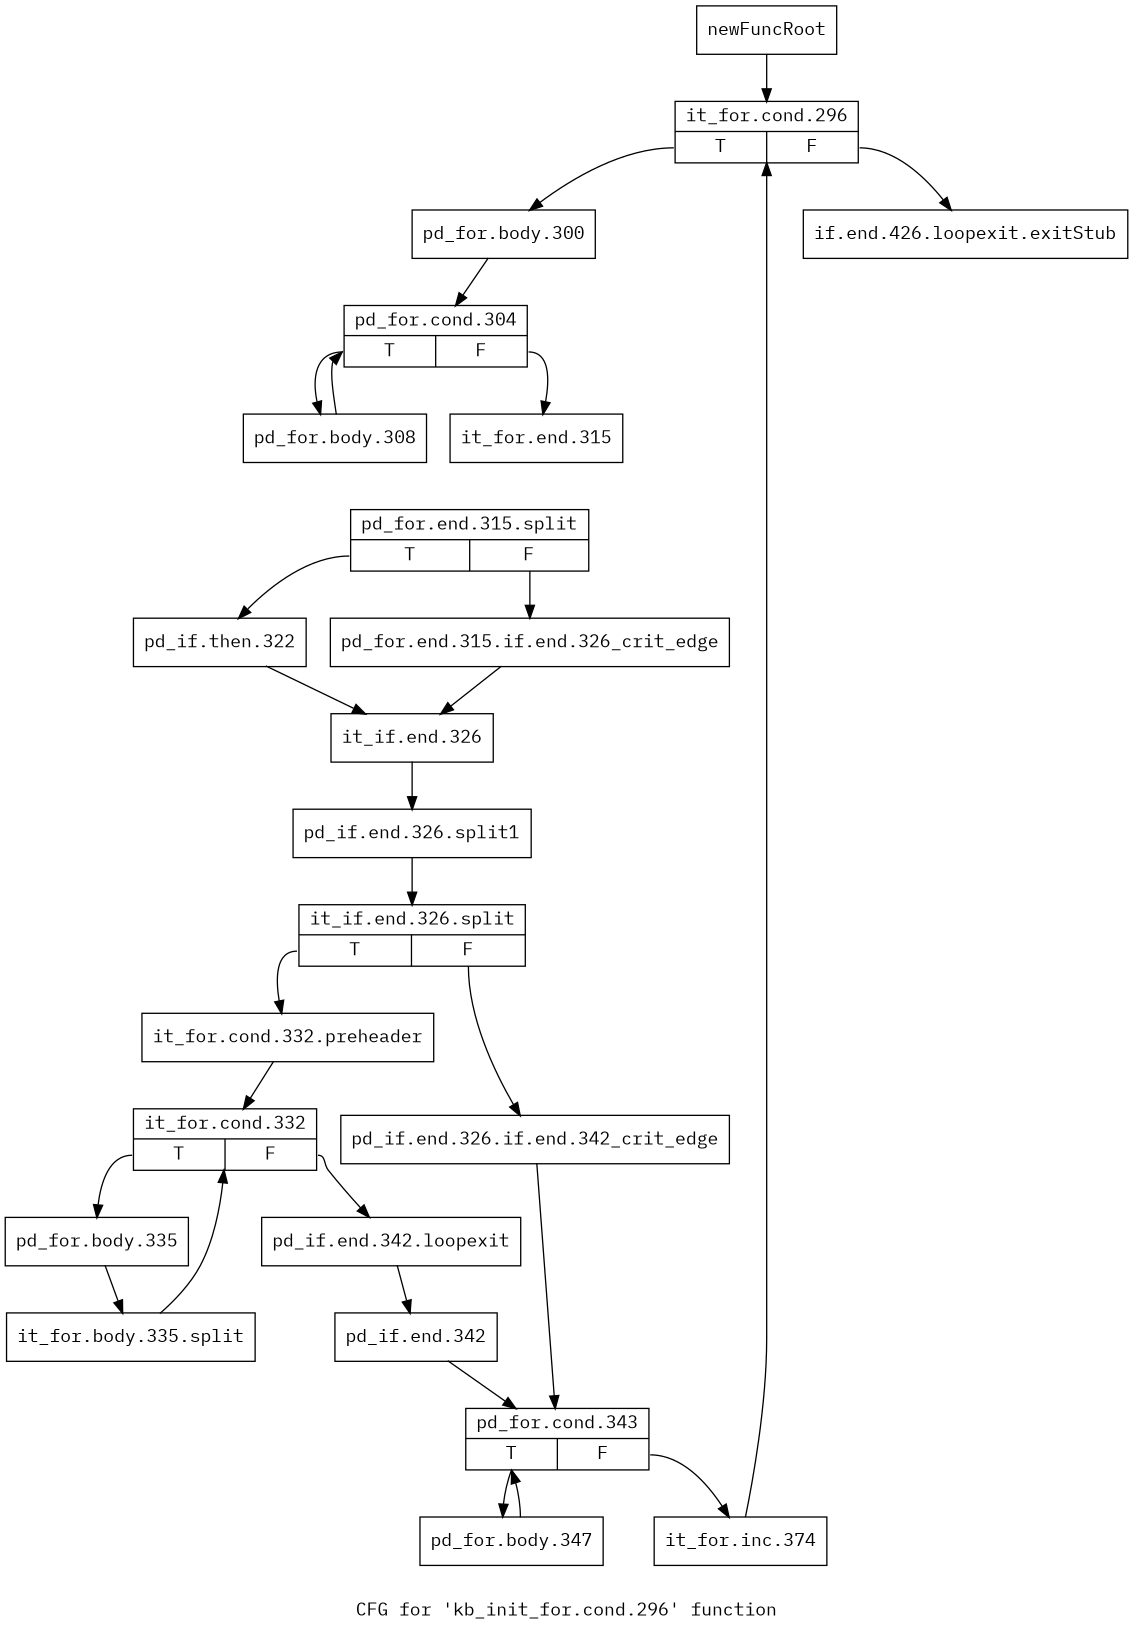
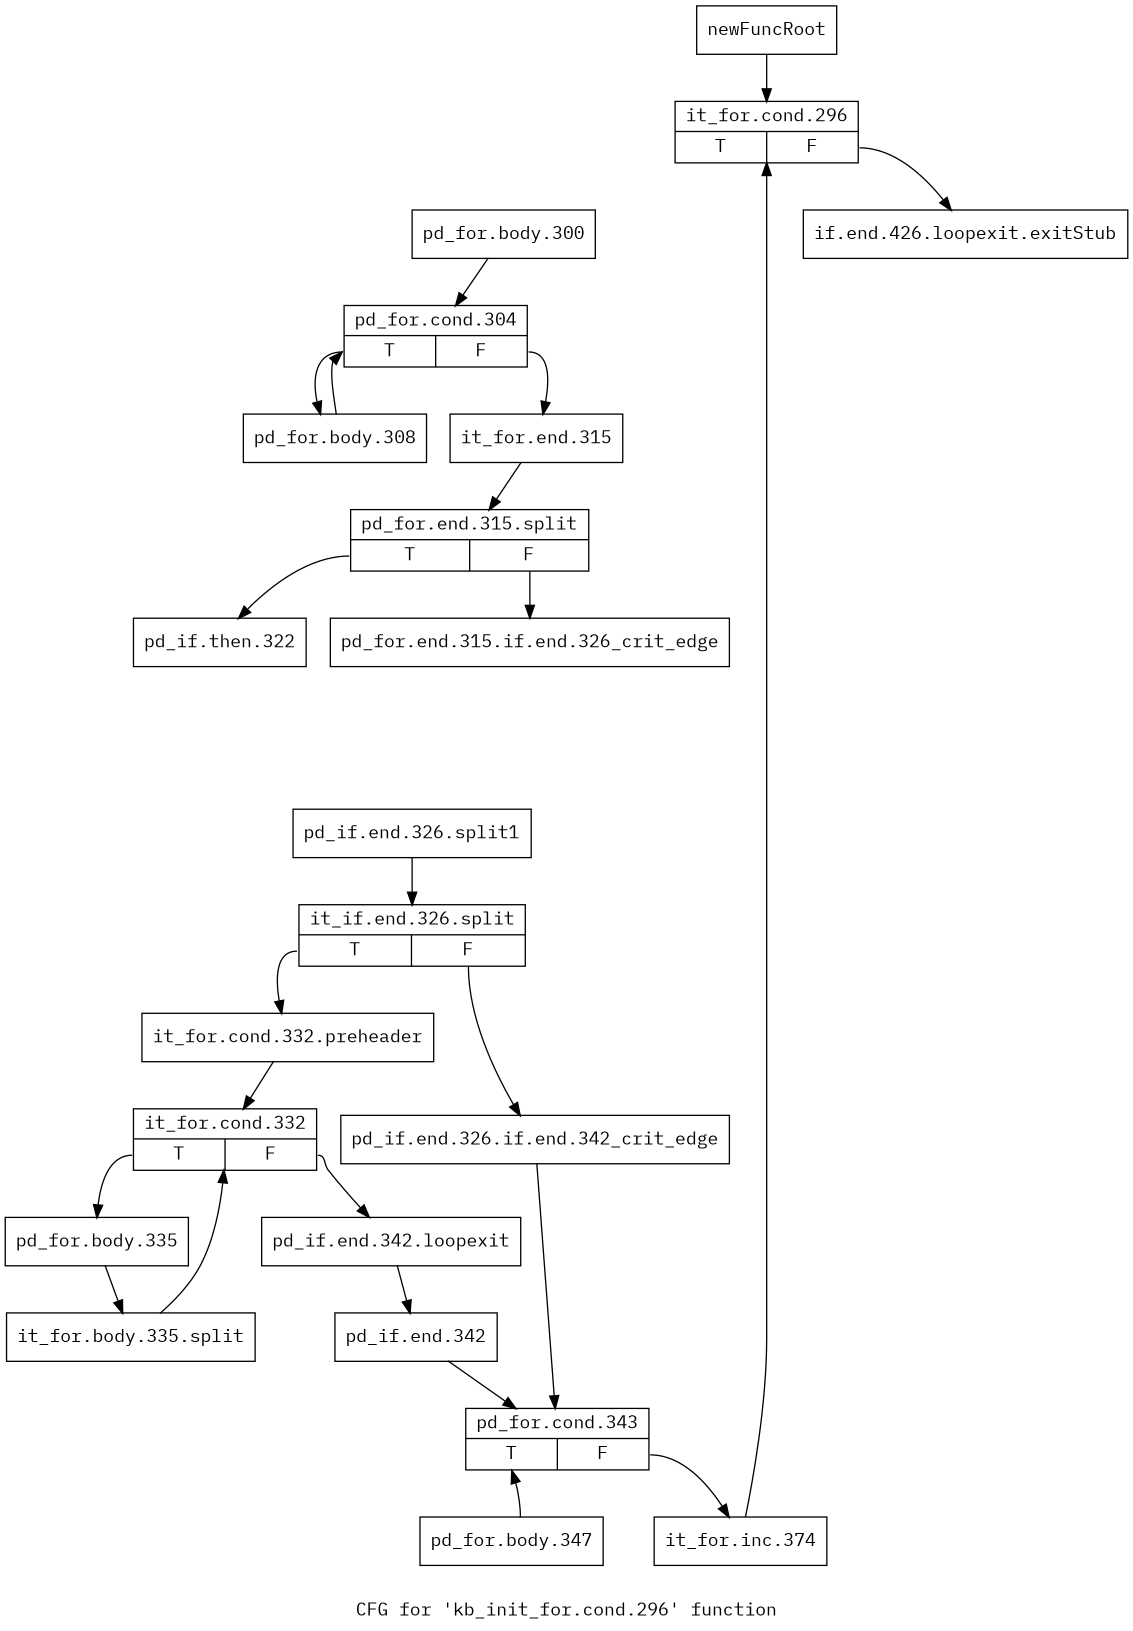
(603, 165) -> none
none -> (509, 481)
(412, 738) -> none
(506, 1487) -> none
